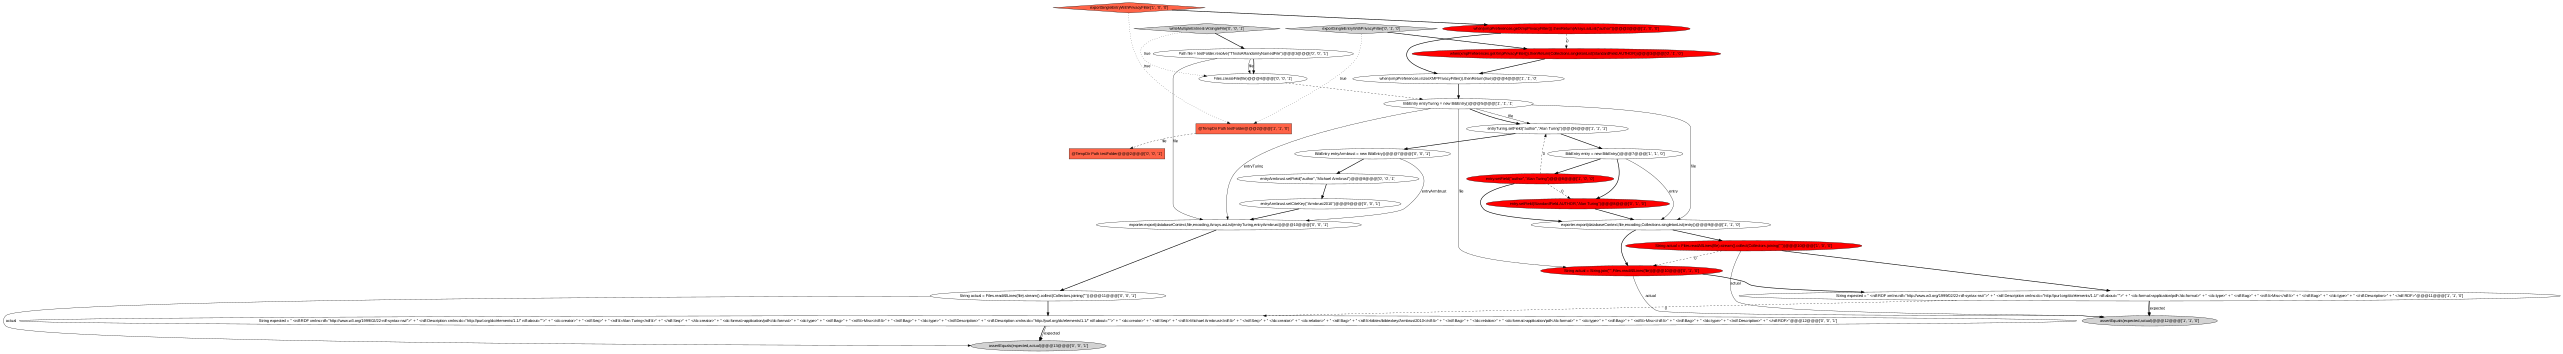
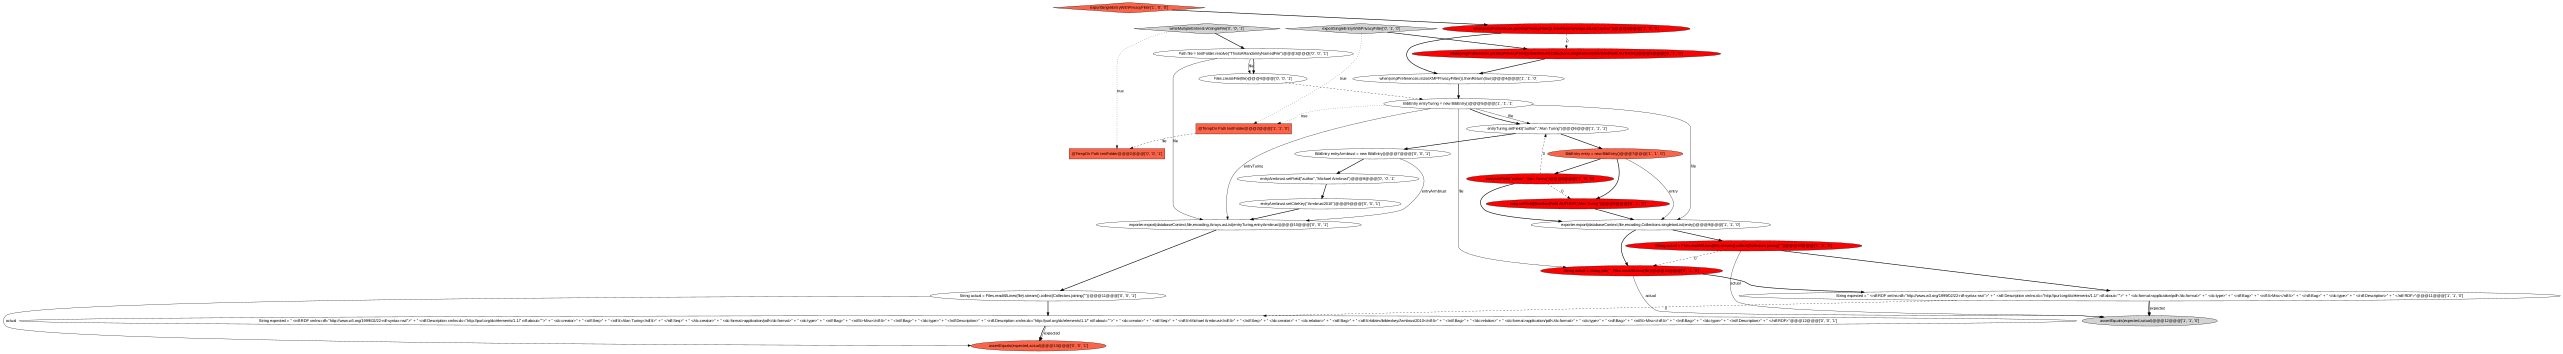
(1147, 61) -> (1117, 71)
(1159, 83) -> (1332, 109)
(1615, 154) -> (1615, 154)
(1039, 346) -> (1039, 346)
